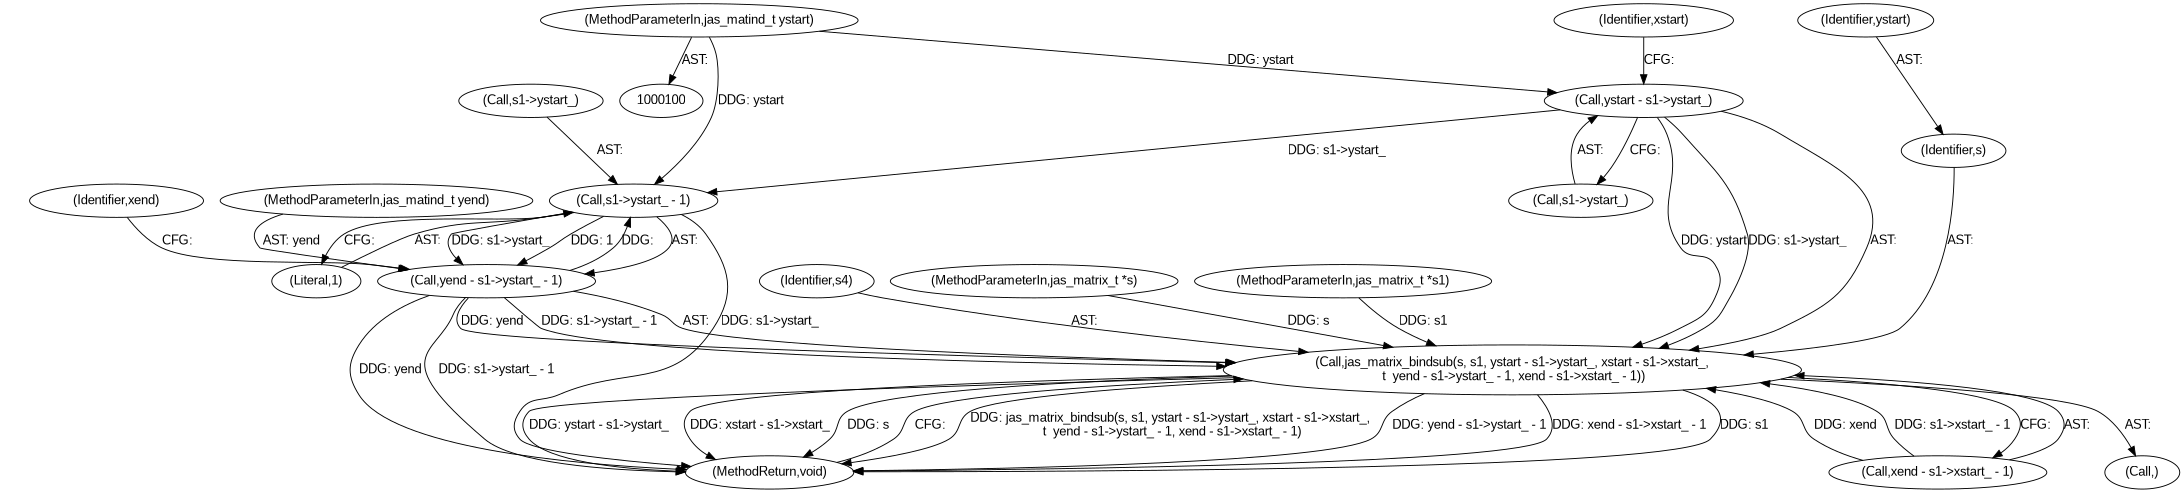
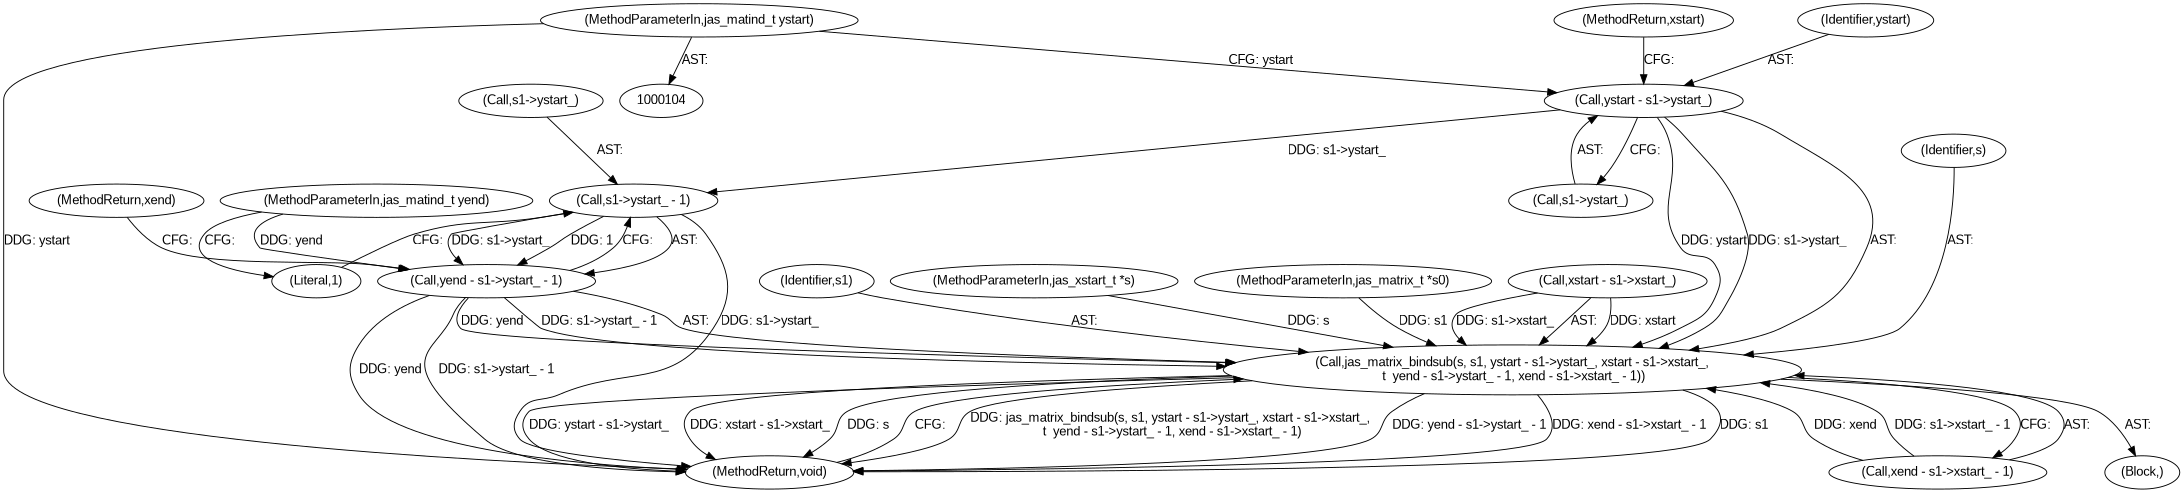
(1644, 20) -> (1644, 20)
(1261, 61) -> (1261, 61)
(1907, 82) -> (1761, 58)
(661, 101) -> (661, 101)
(712, 116) -> (4, 304)
(117, 201) -> (117, 201)
(444, 219) -> (200, 246)
(291, 241) -> (291, 241)
(430, 241) -> (430, 241)
(640, 241) -> (640, 241)
(817, 281) -> (817, 281)
(1034, 281) -> (1034, 281)
(1343, 281) -> (1343, 281)
none -> (1608, 281)
(2142, 472) -> (2142, 472)
